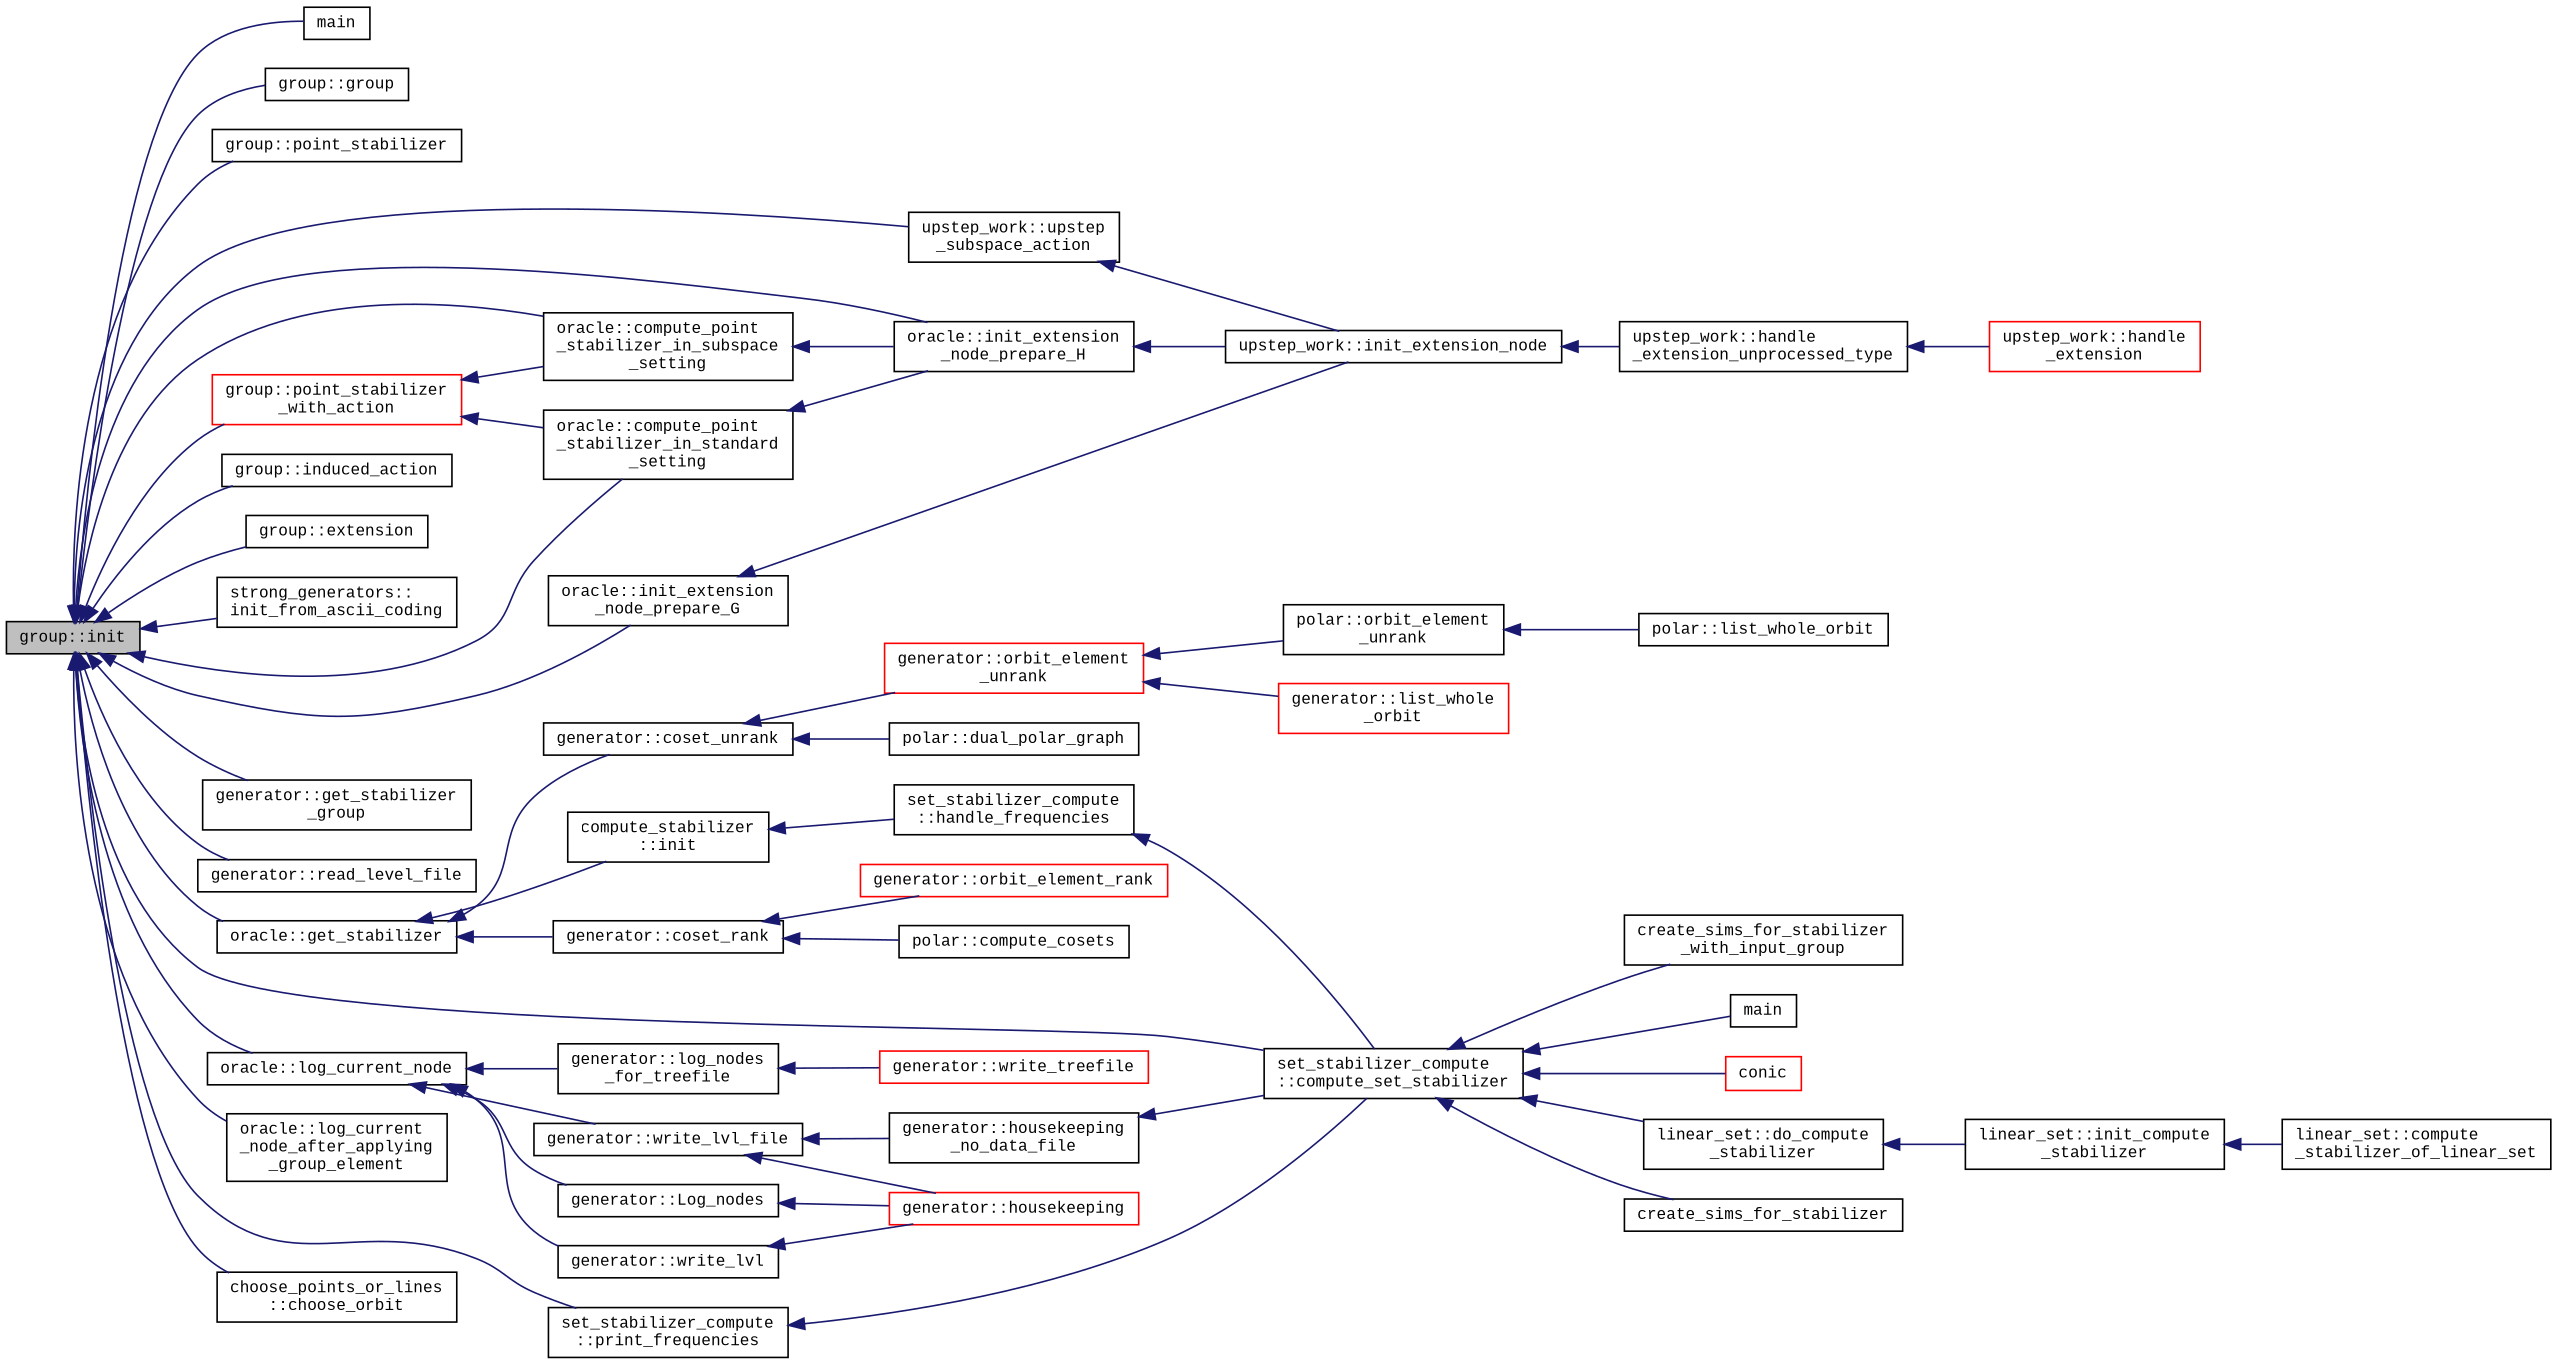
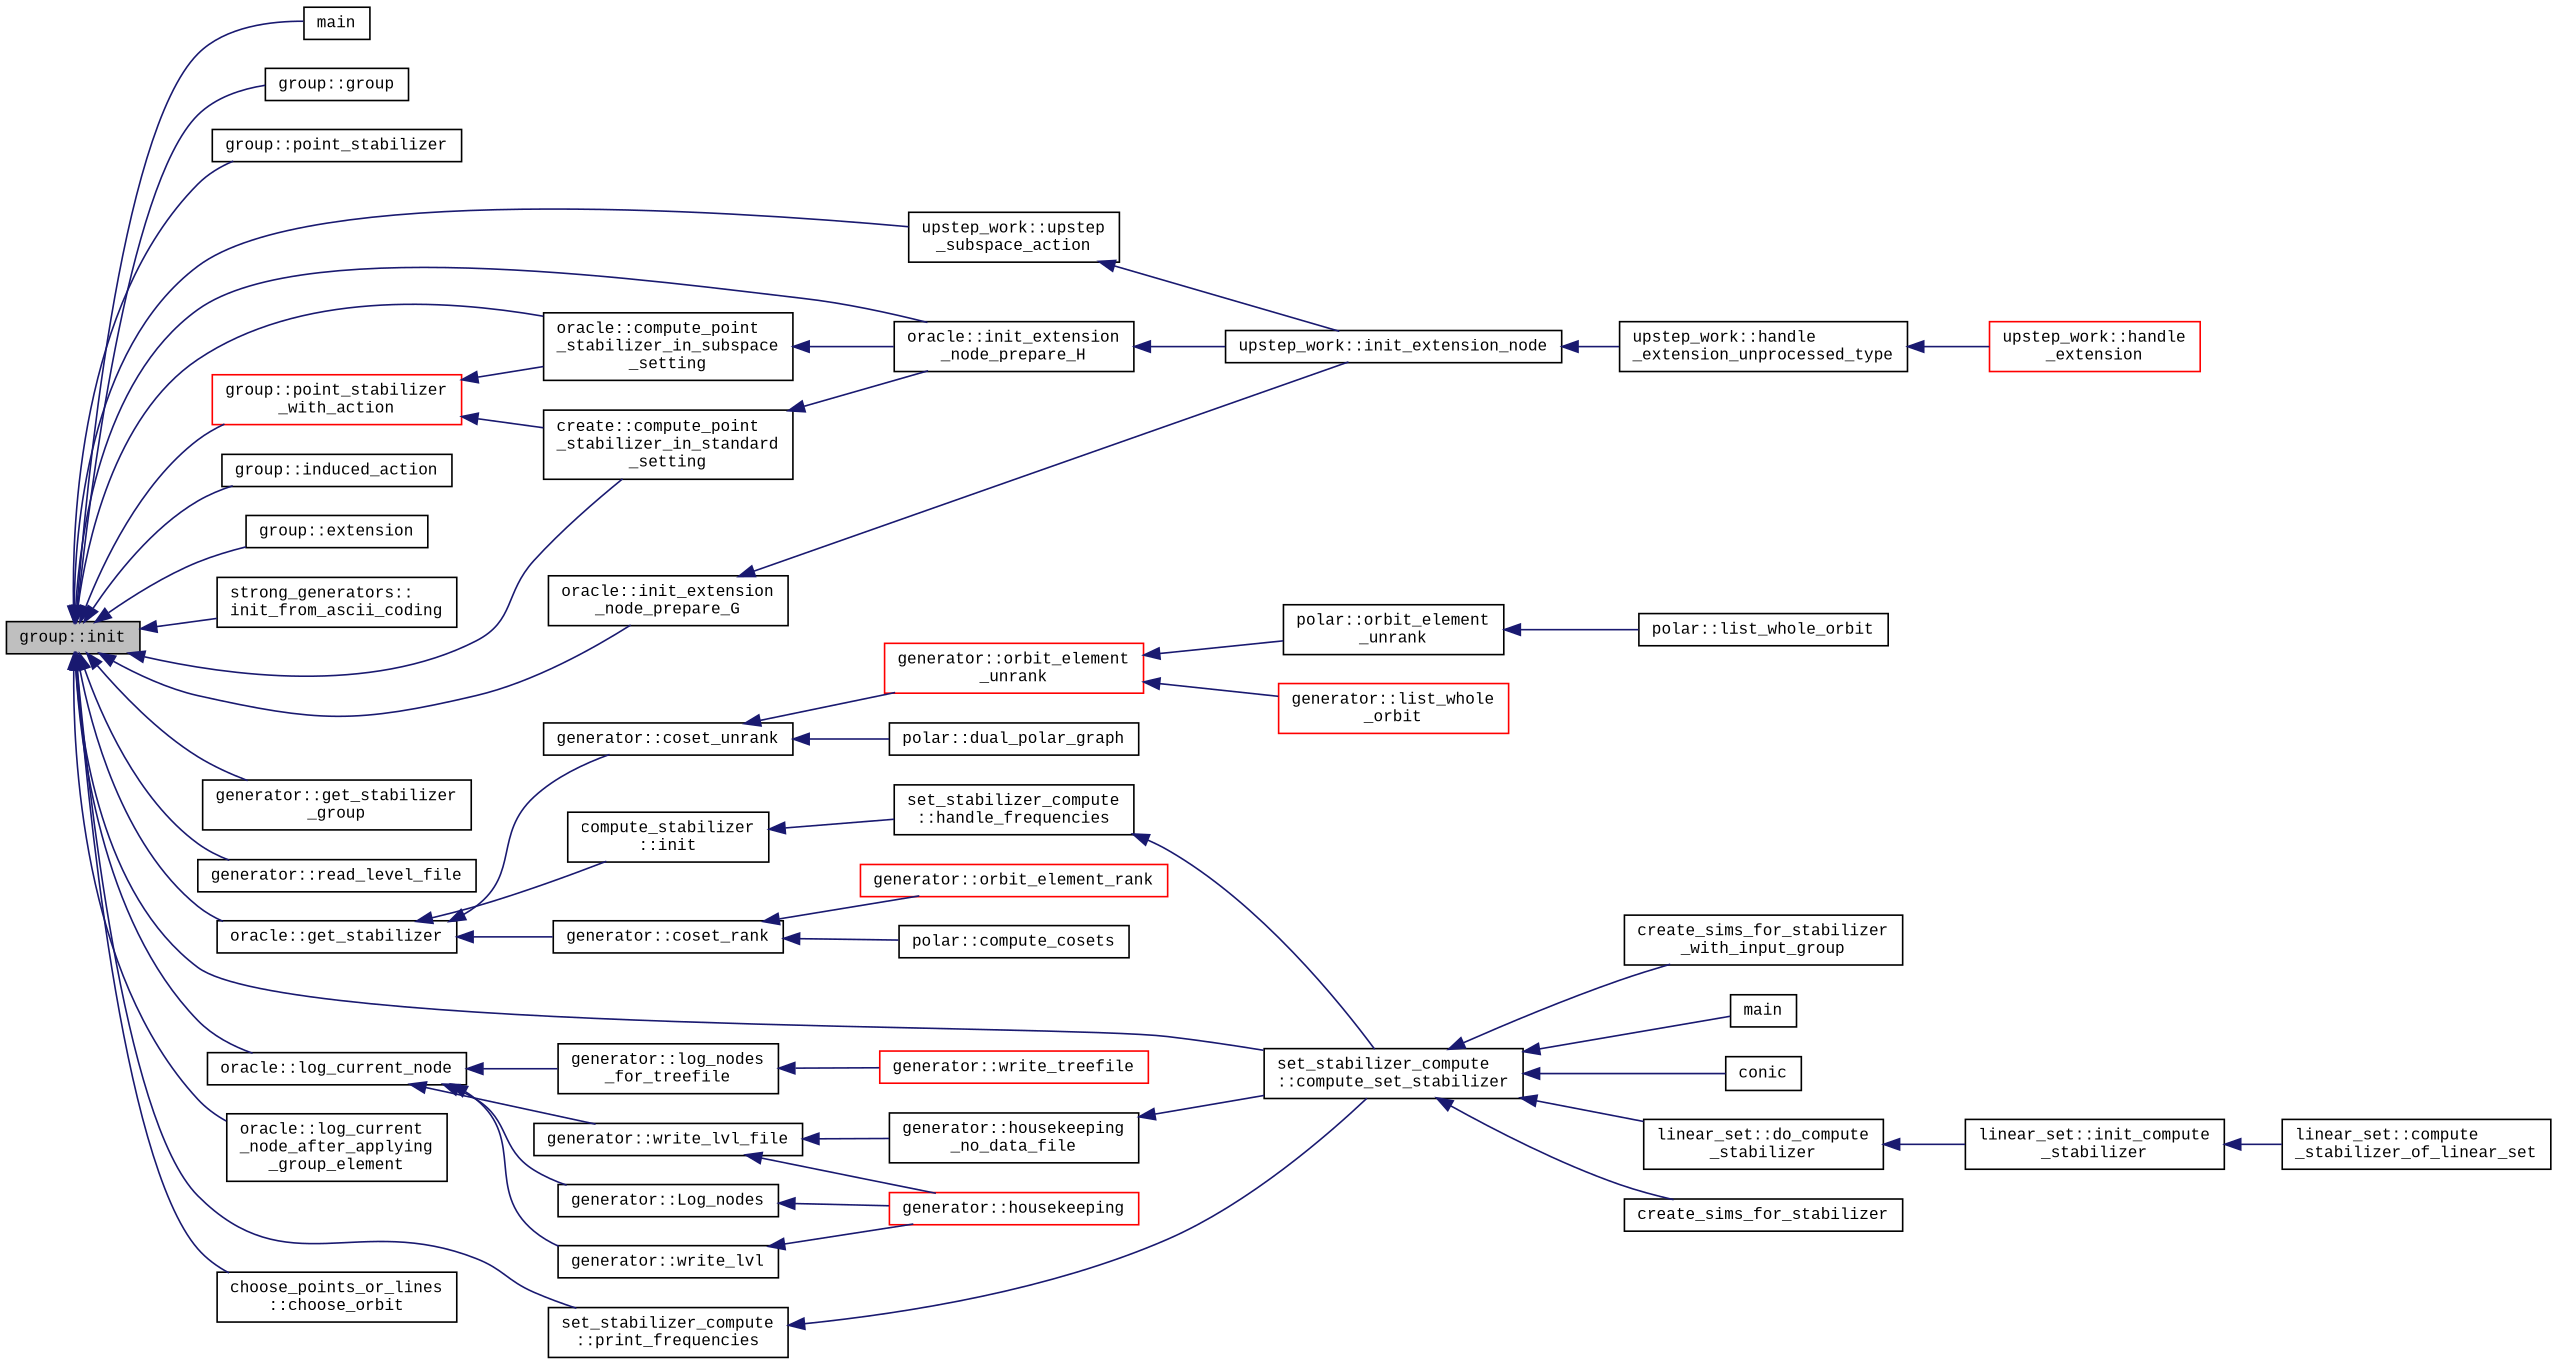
(668, 445) -> (668, 445)
(1764, 1074) -> (1764, 1074)
